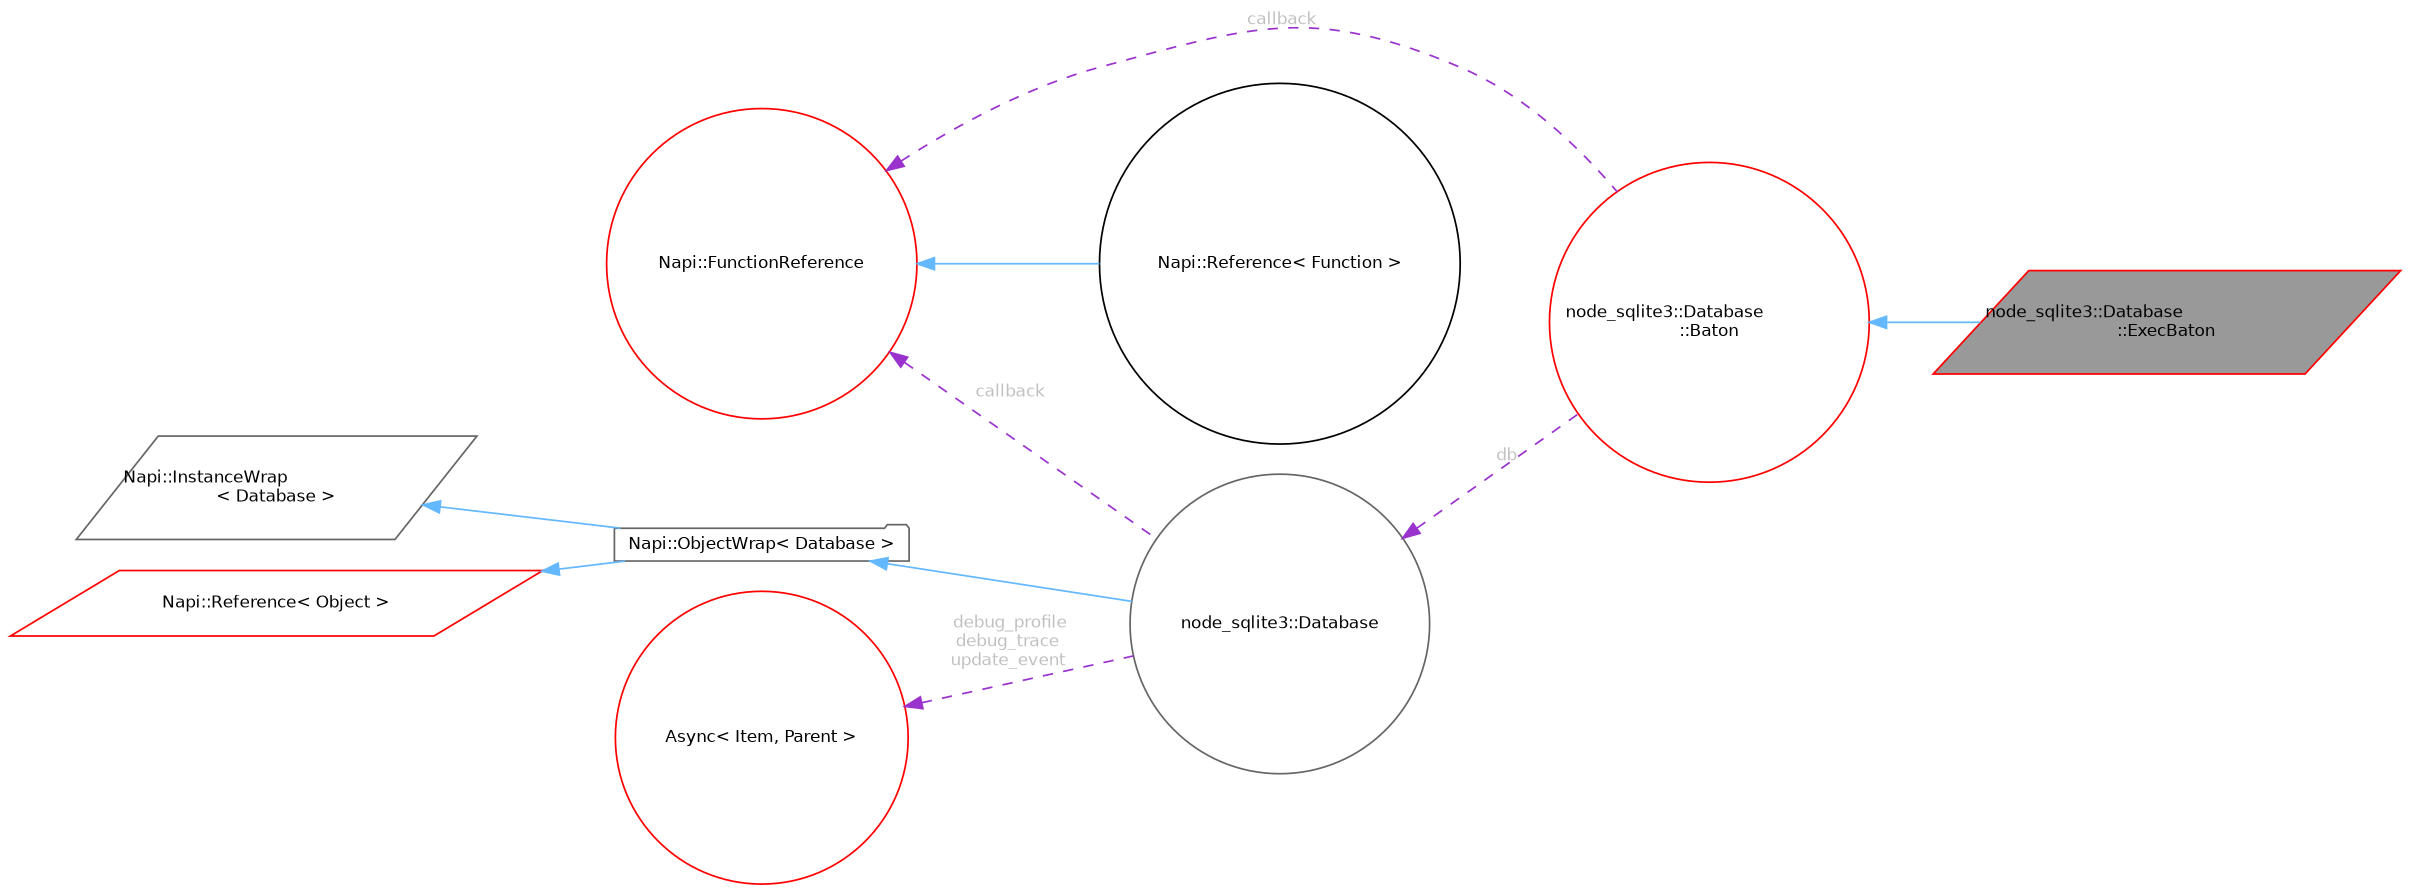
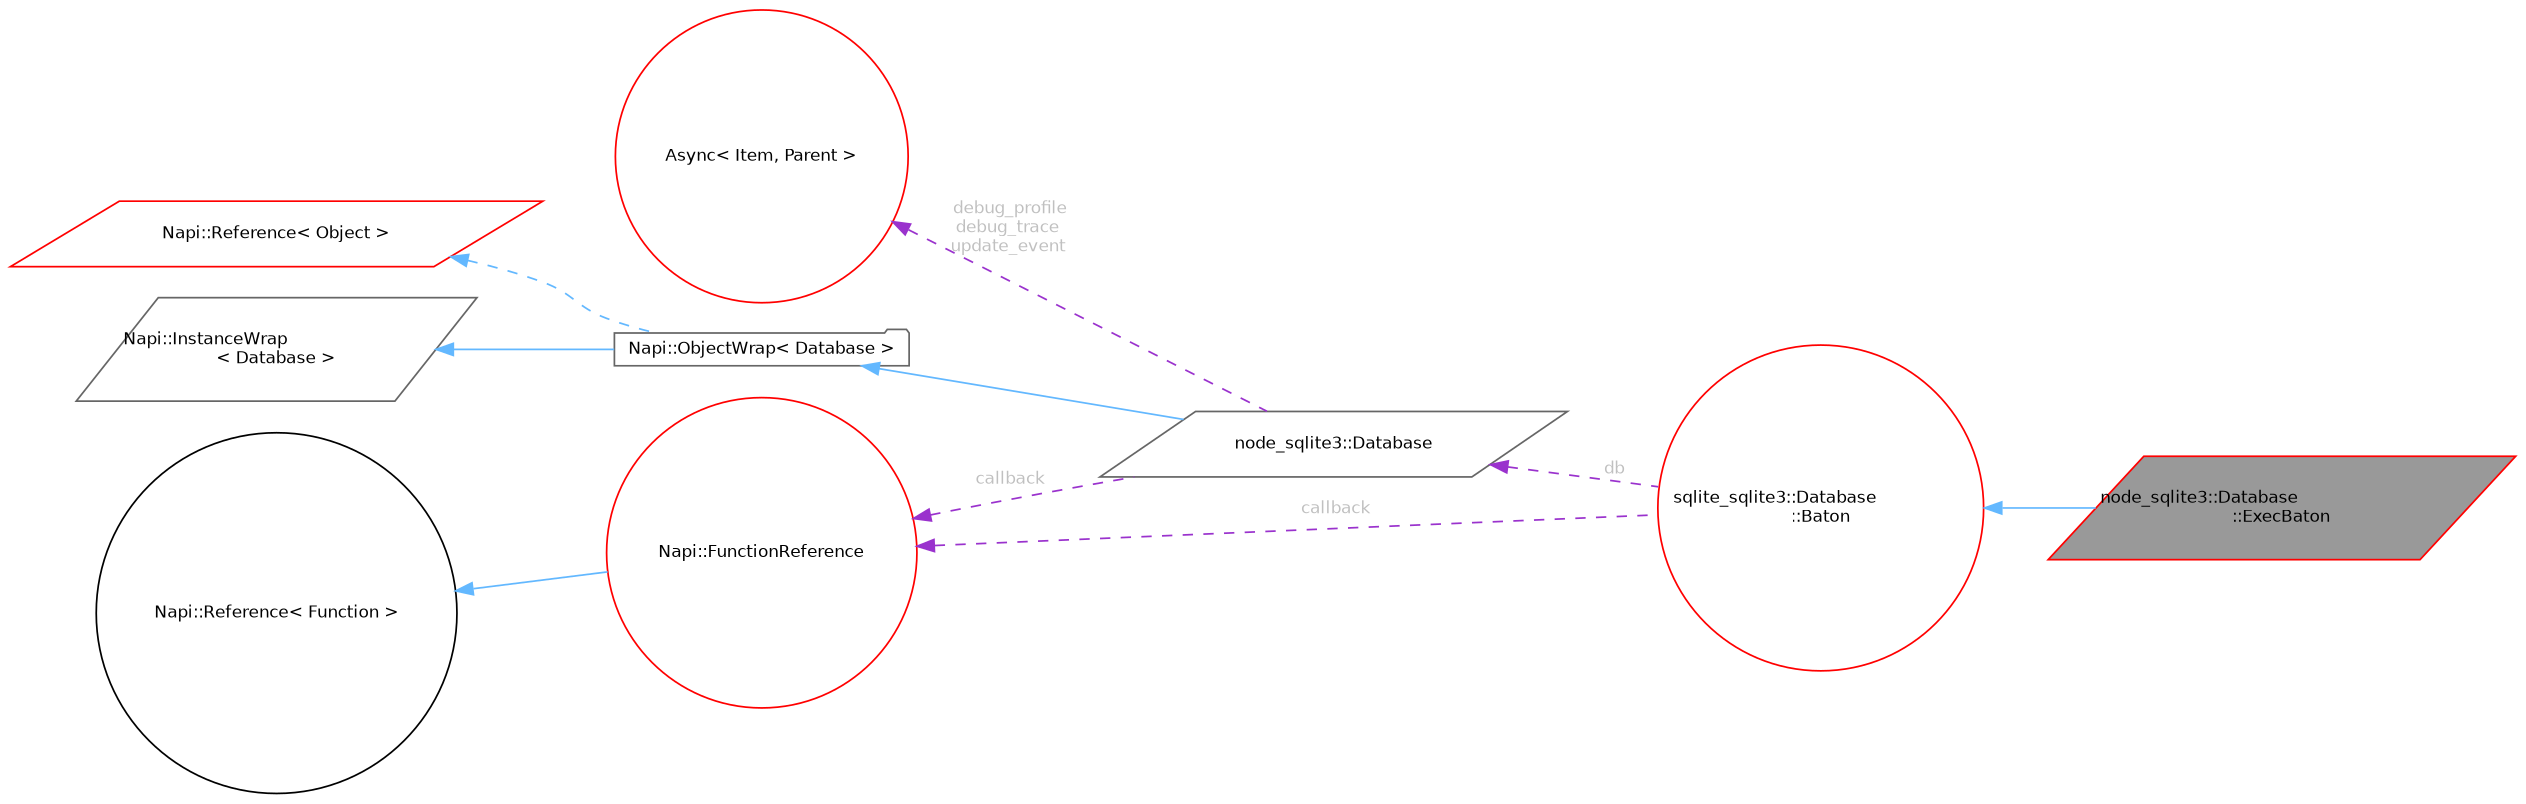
(1017, 264) -> (540, 580)
(1709, 322) -> (1821, 508)
(592, 565) -> (564, 292)
(1280, 624) -> (1334, 444)
